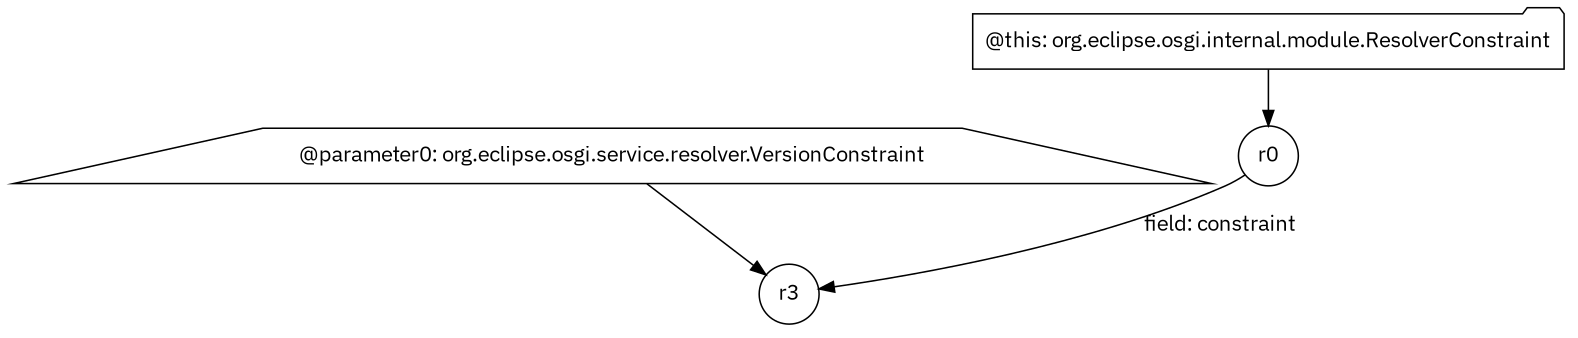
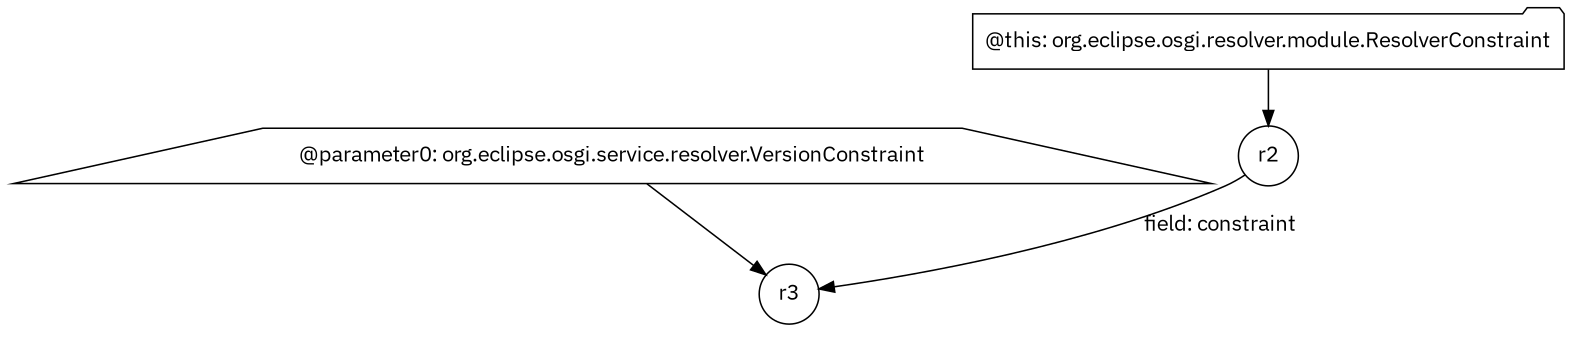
(1268, 41) -> (1268, 41)
(1268, 156) -> (1268, 156)
